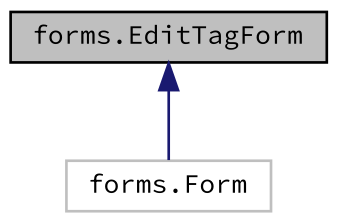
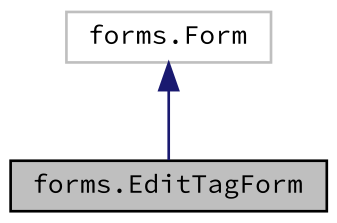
(169, 125) -> (169, 125)
